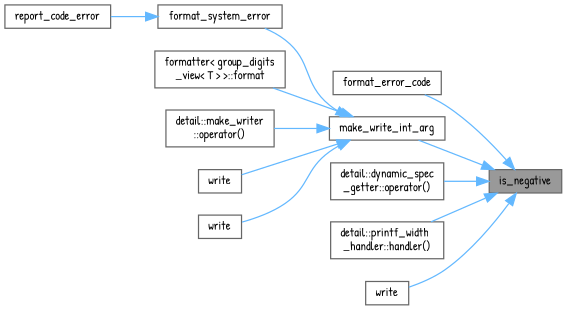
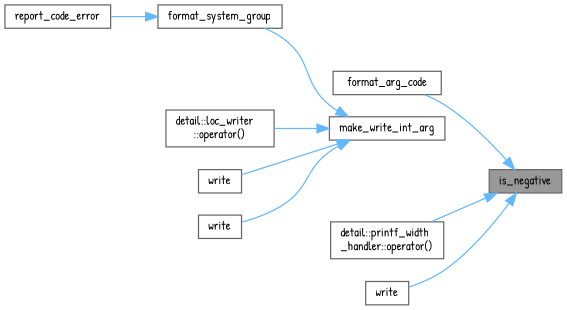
(220, 17) -> (220, 17)
(220, 69) -> none
(387, 83) -> (387, 83)
(220, 128) -> (220, 128)
(450, 153) -> none
(387, 181) -> none
(387, 240) -> (387, 240)
